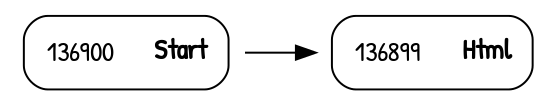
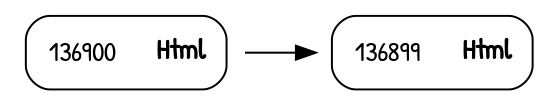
(181, 51) -> (181, 51)
